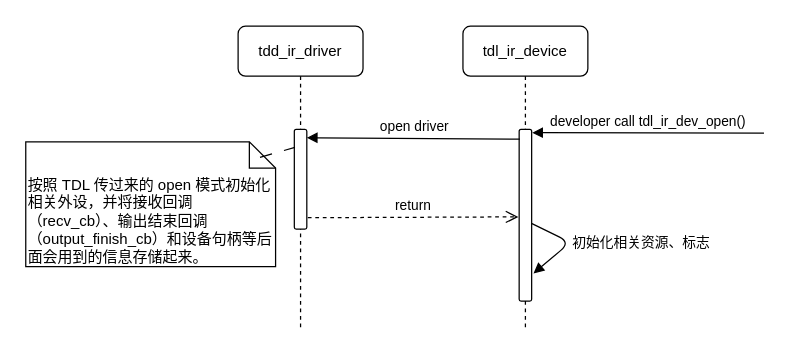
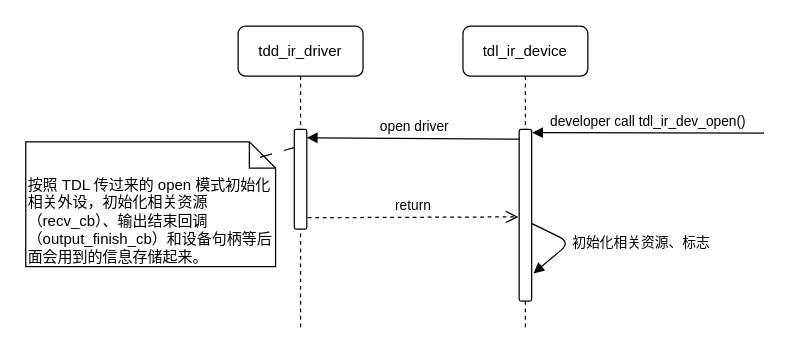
(152, 222) -> (152, 222)
